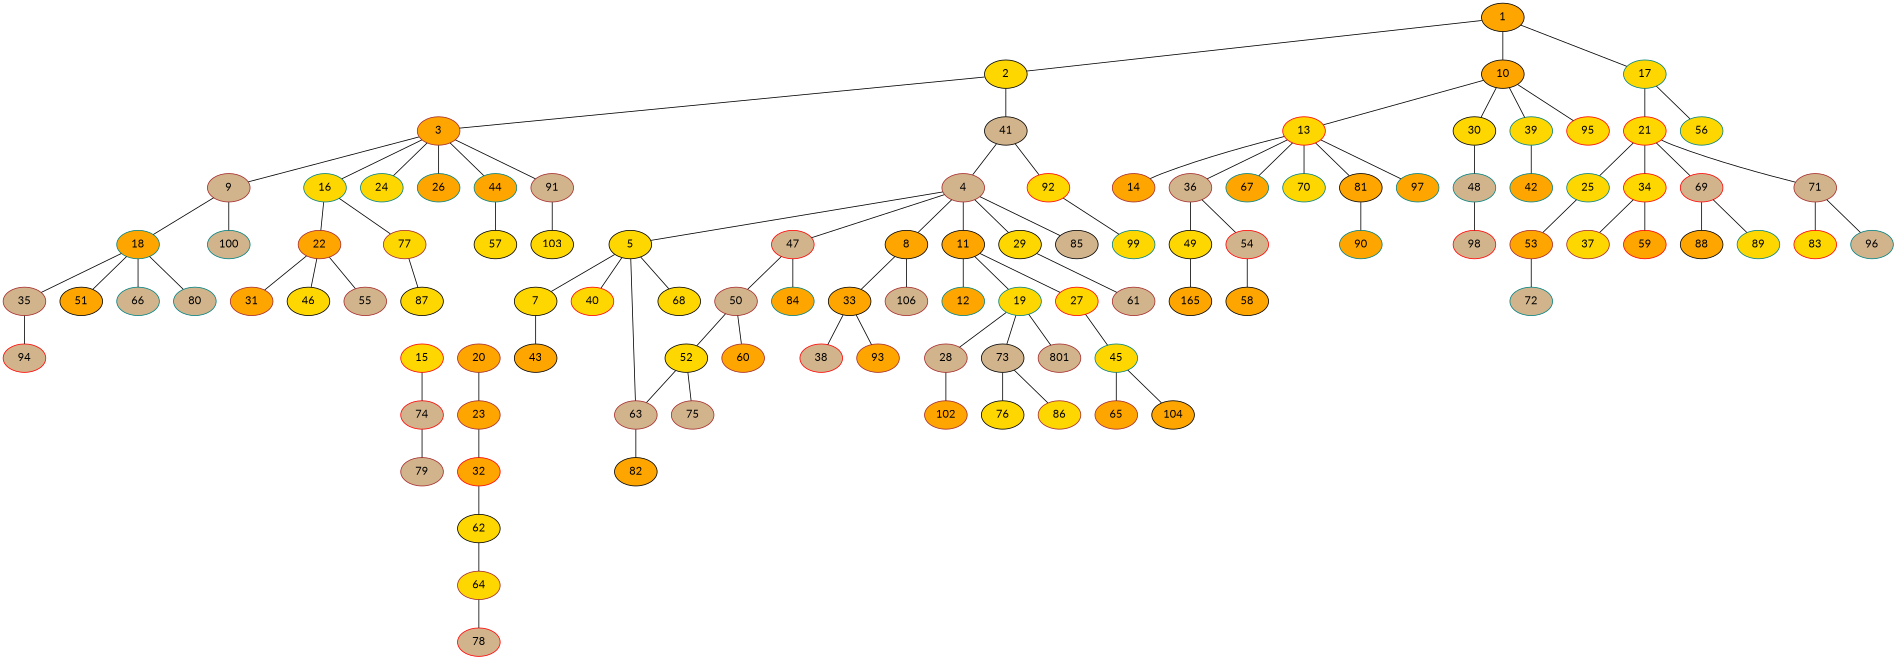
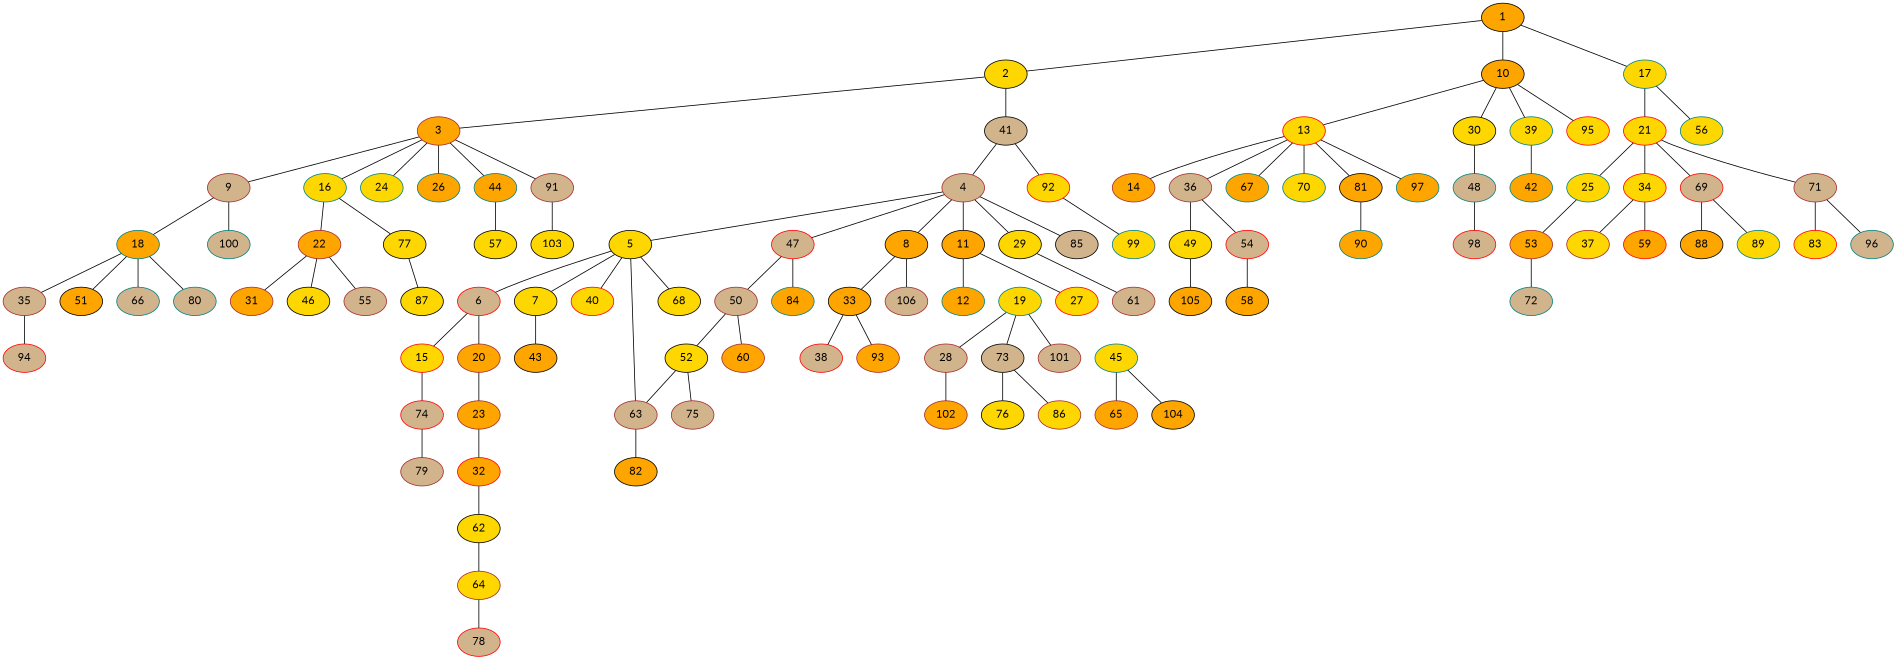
(405, 245) -> (405, 245)
(992, 273) -> none
none -> (479, 301)
(1190, 301) -> (1190, 301)
(1097, 330) -> none
(1059, 358) -> (1059, 358)
